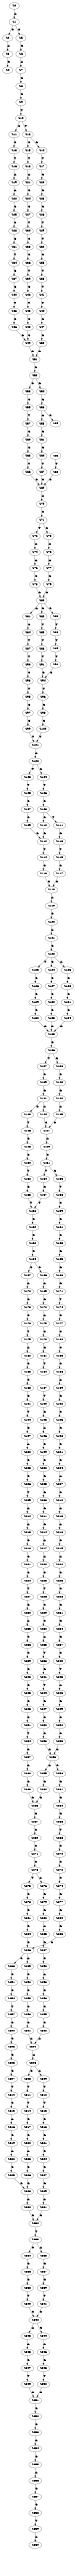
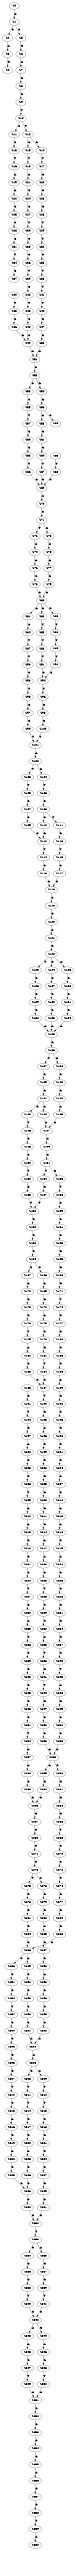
(14, 286) -> none
(27, 1379) -> (35, 1379)
none -> (43, 1379)
